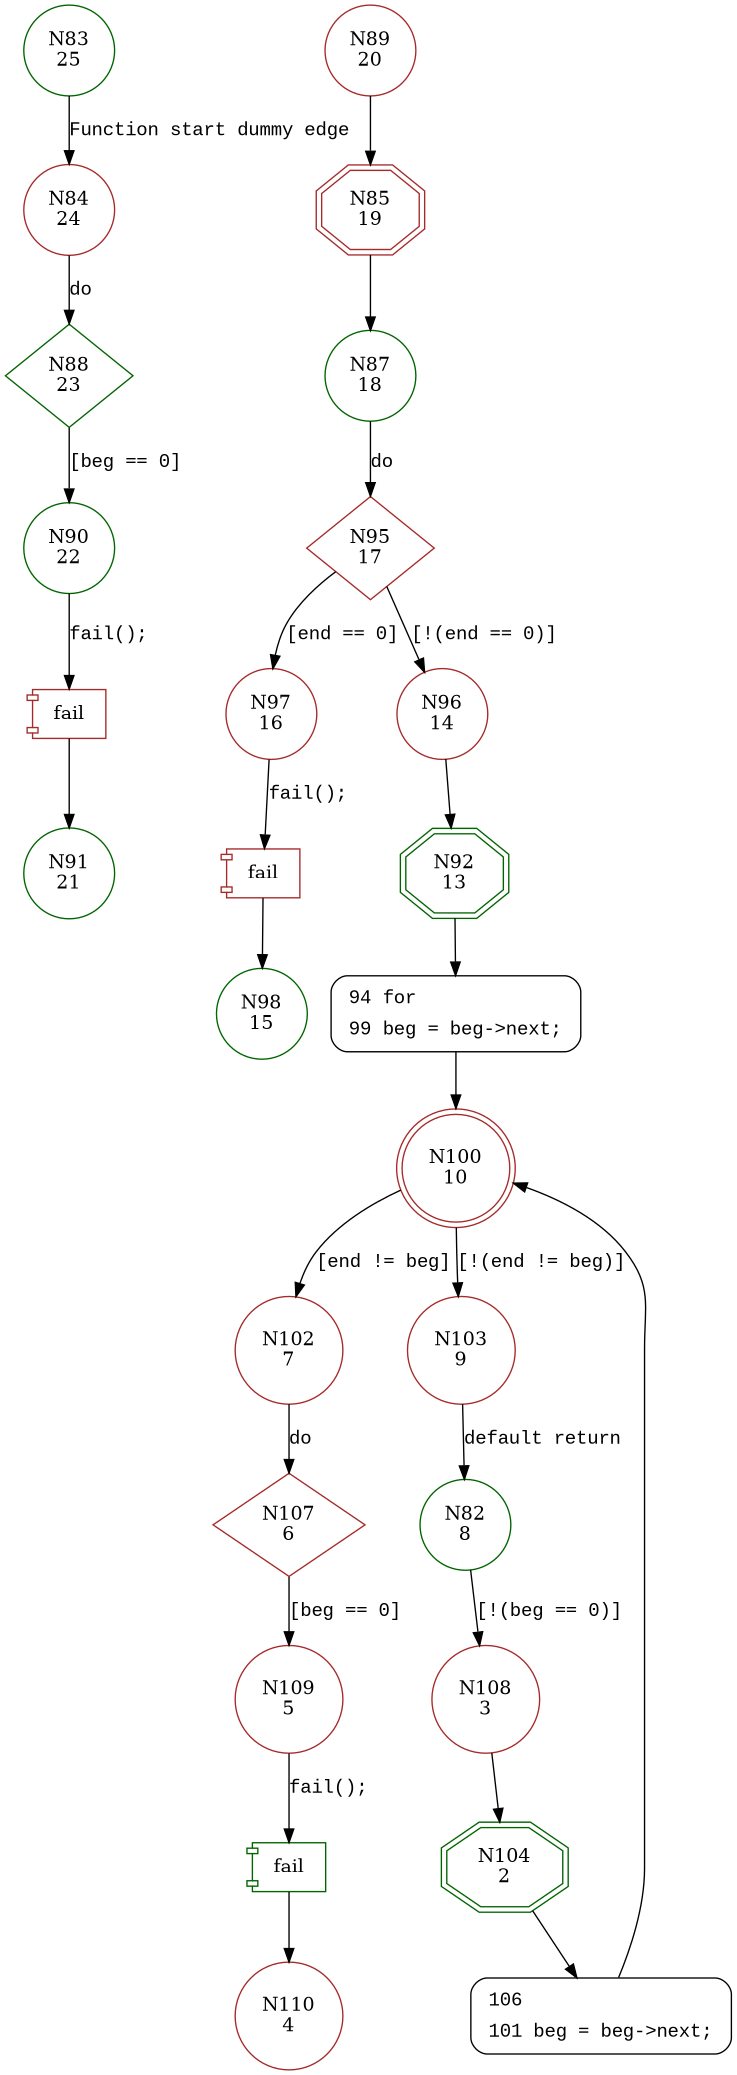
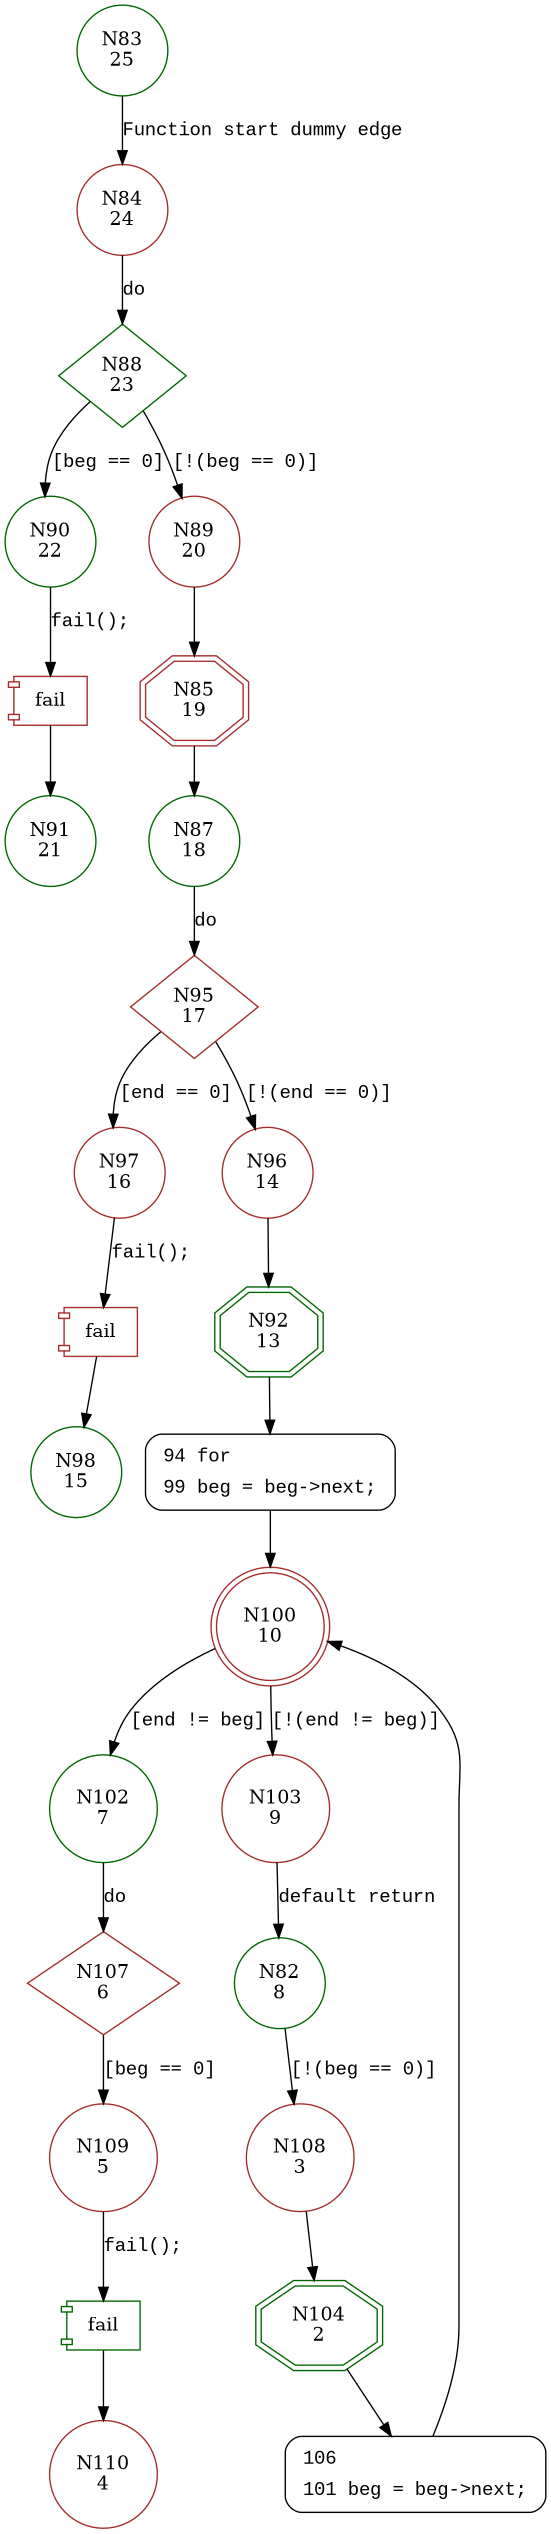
none -> (162, 447)
(289, 1350) -> (103, 1809)
